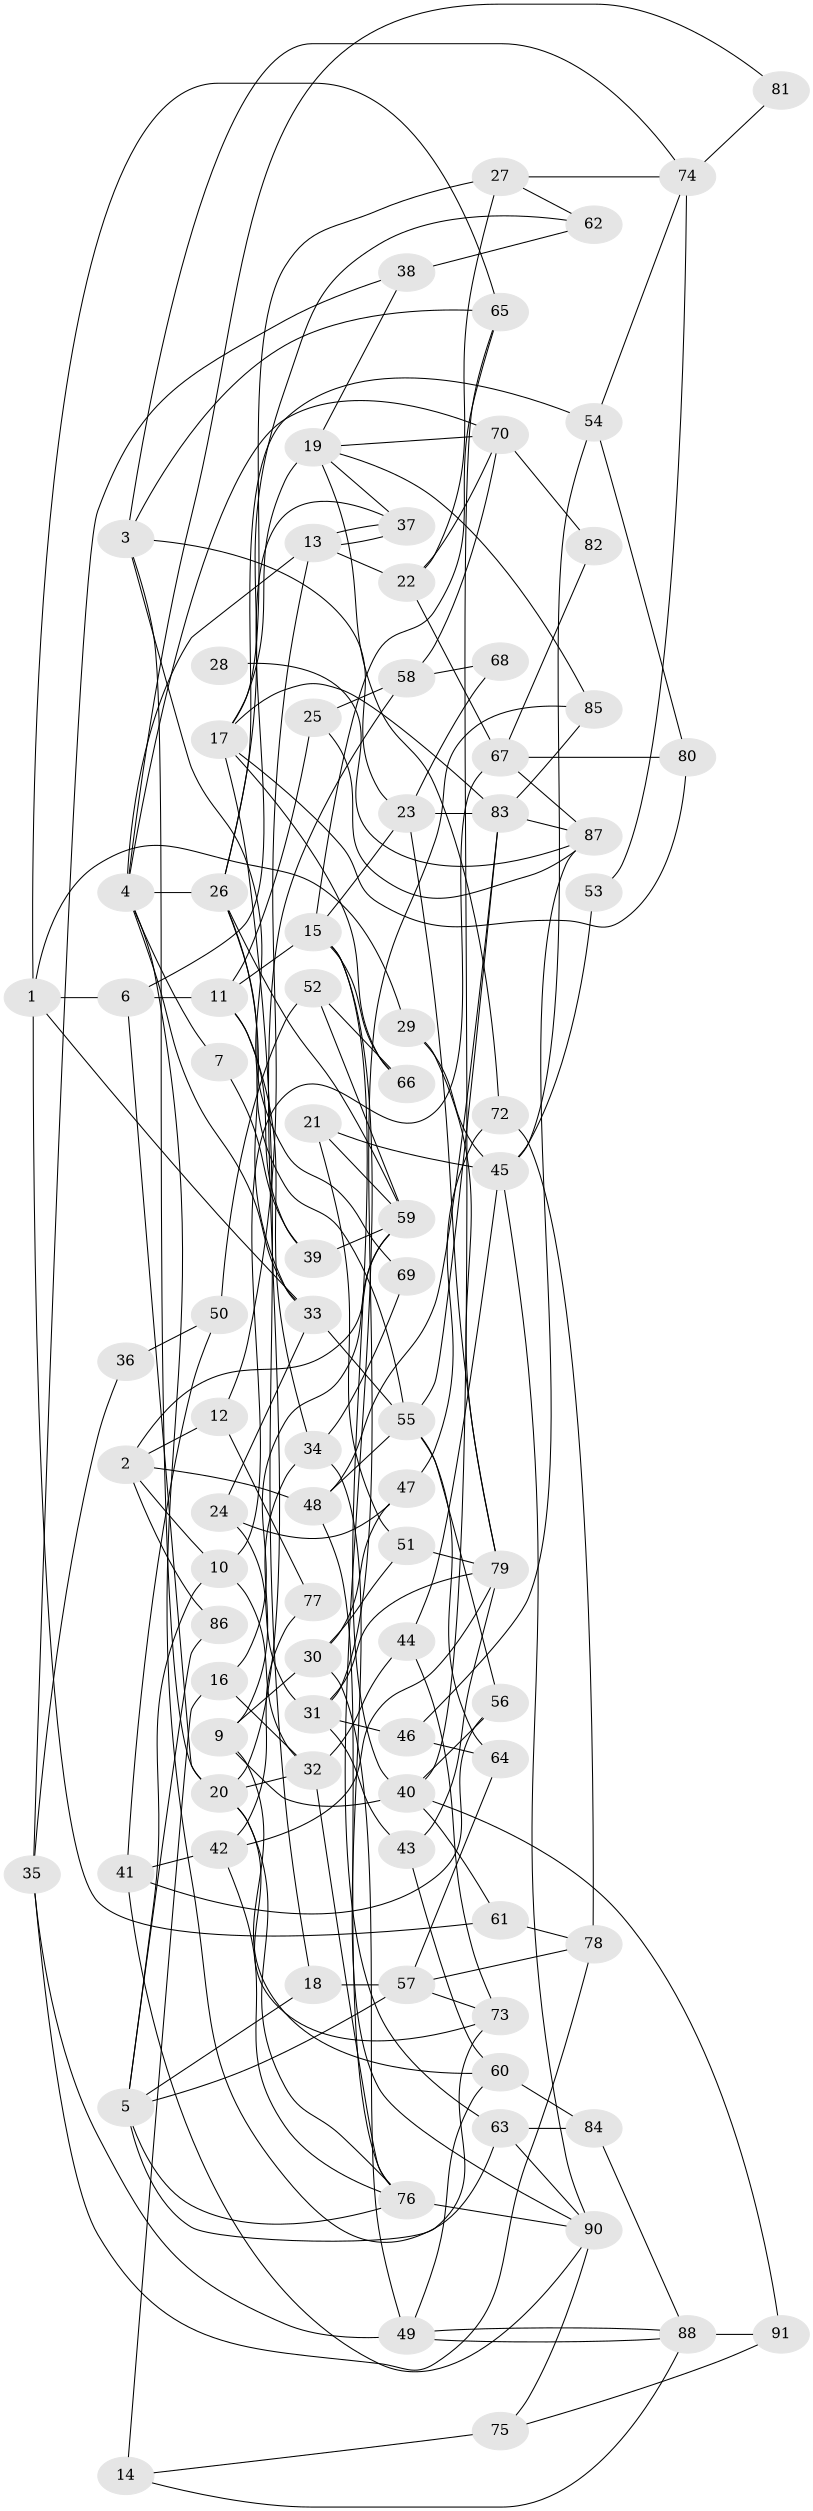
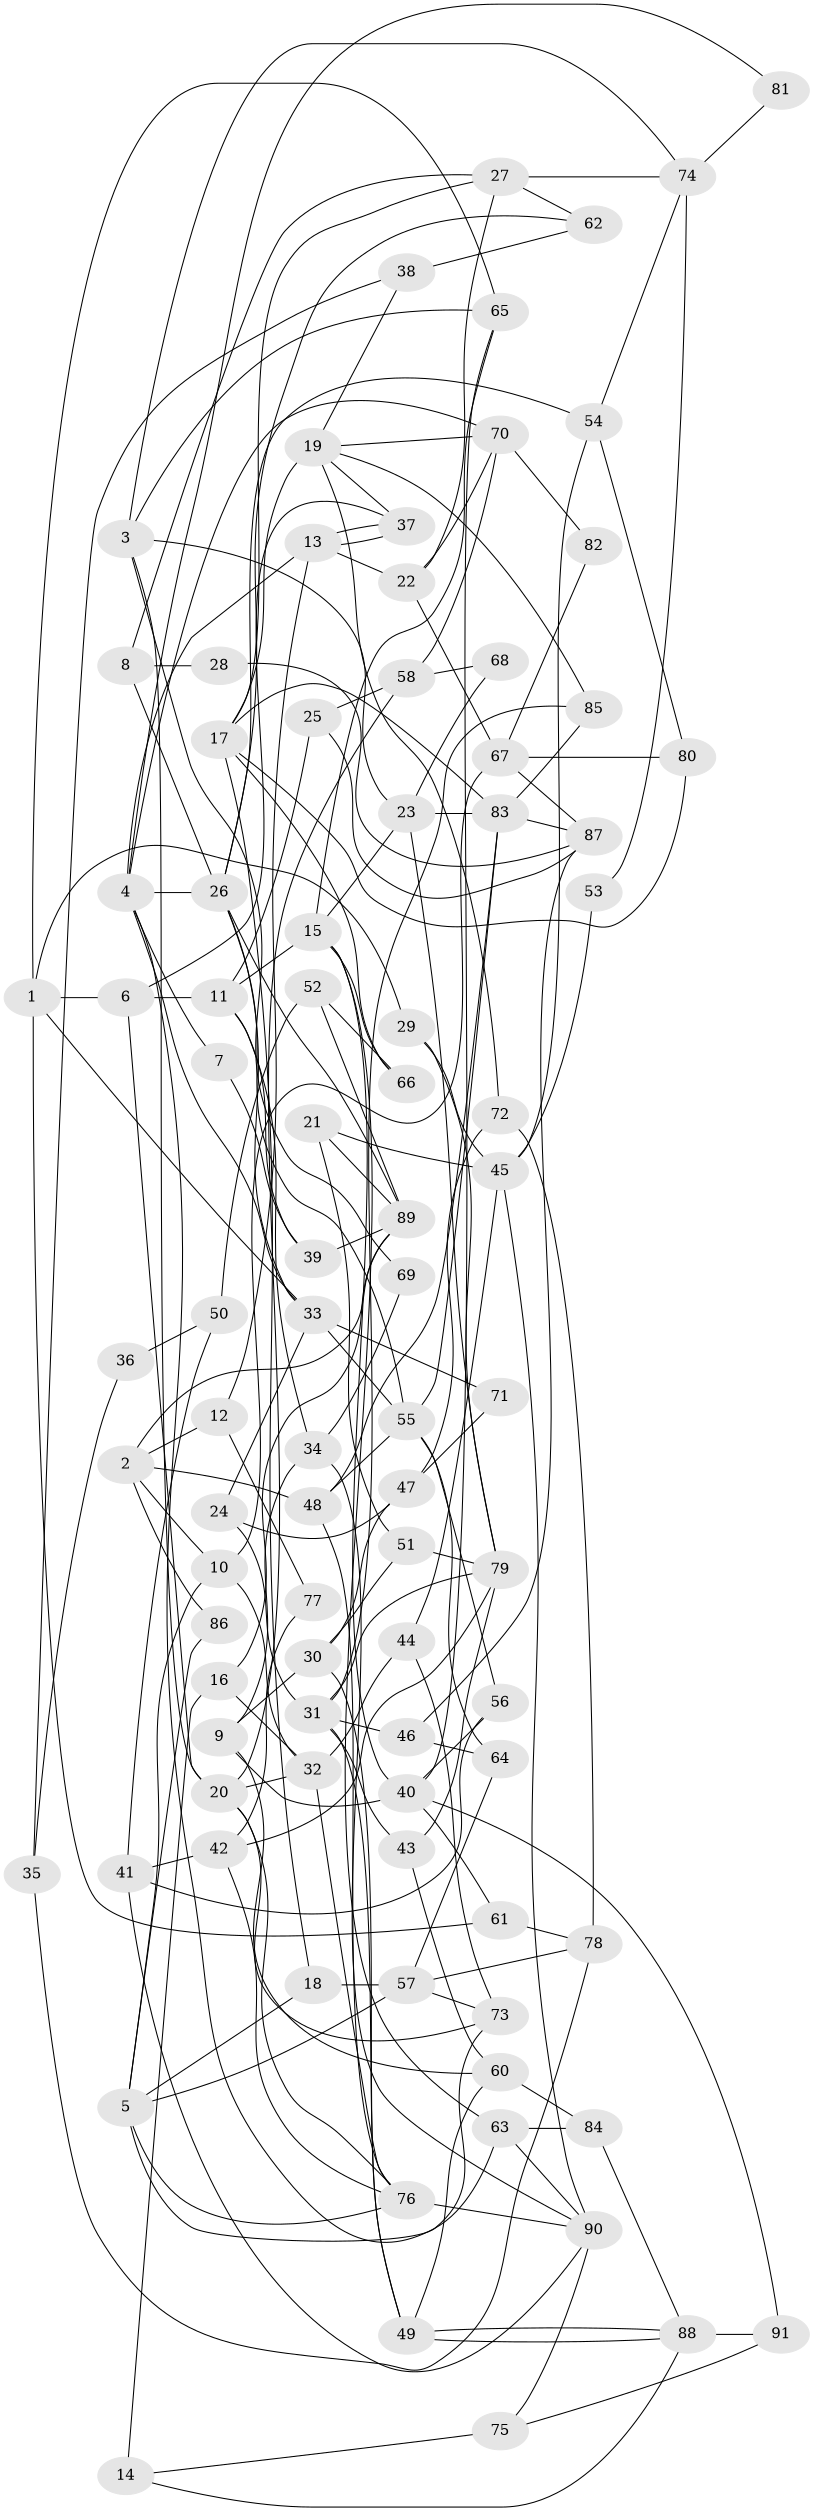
none -> (126, 666)
(407, 1219) -> (407, 1219)
none -> (500, 1397)
(126, 2187) -> (370, 2021)
